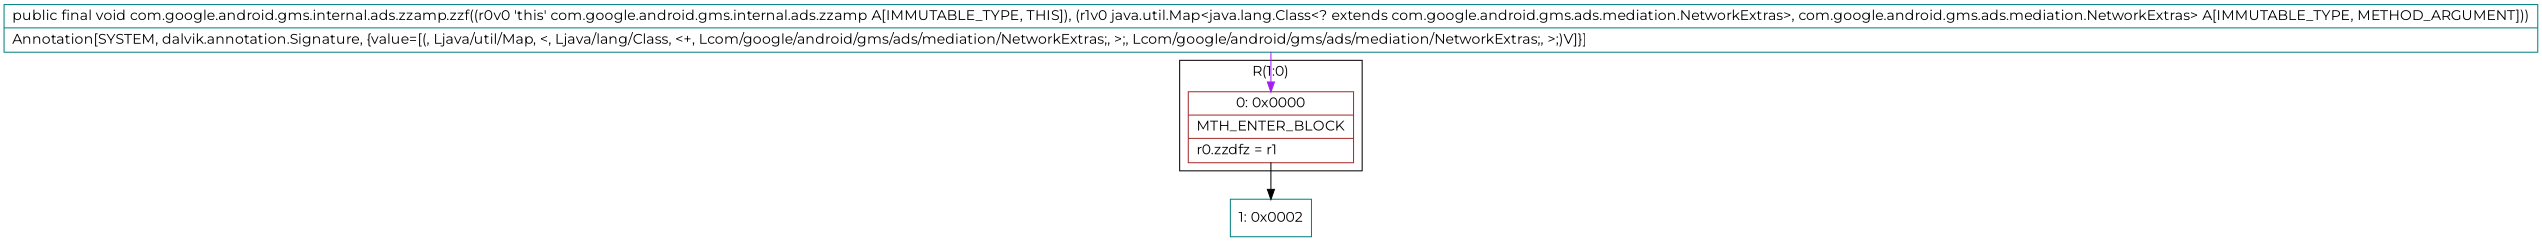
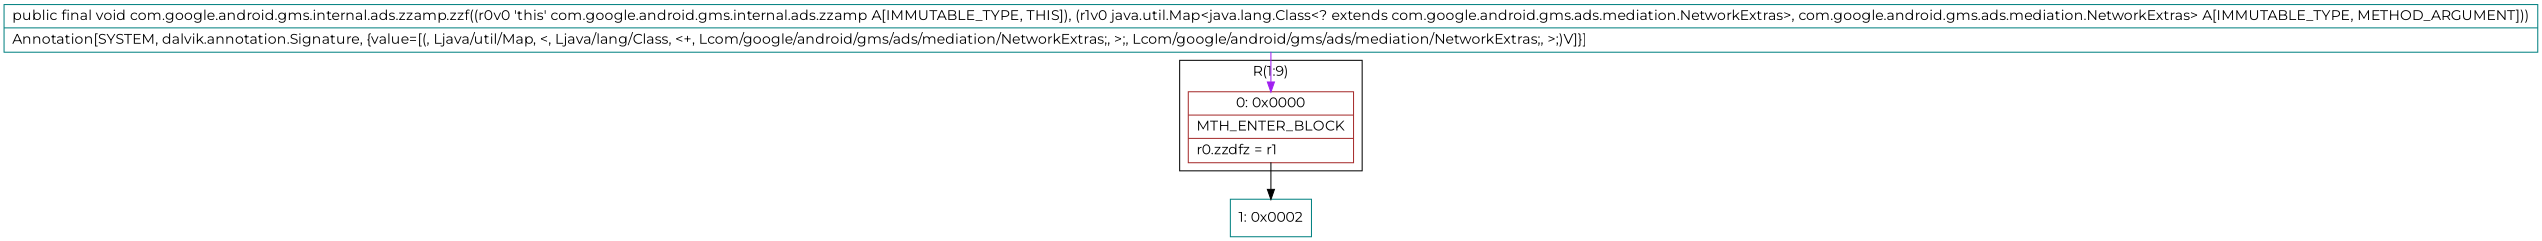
(1271, 72) -> (1271, 72)
